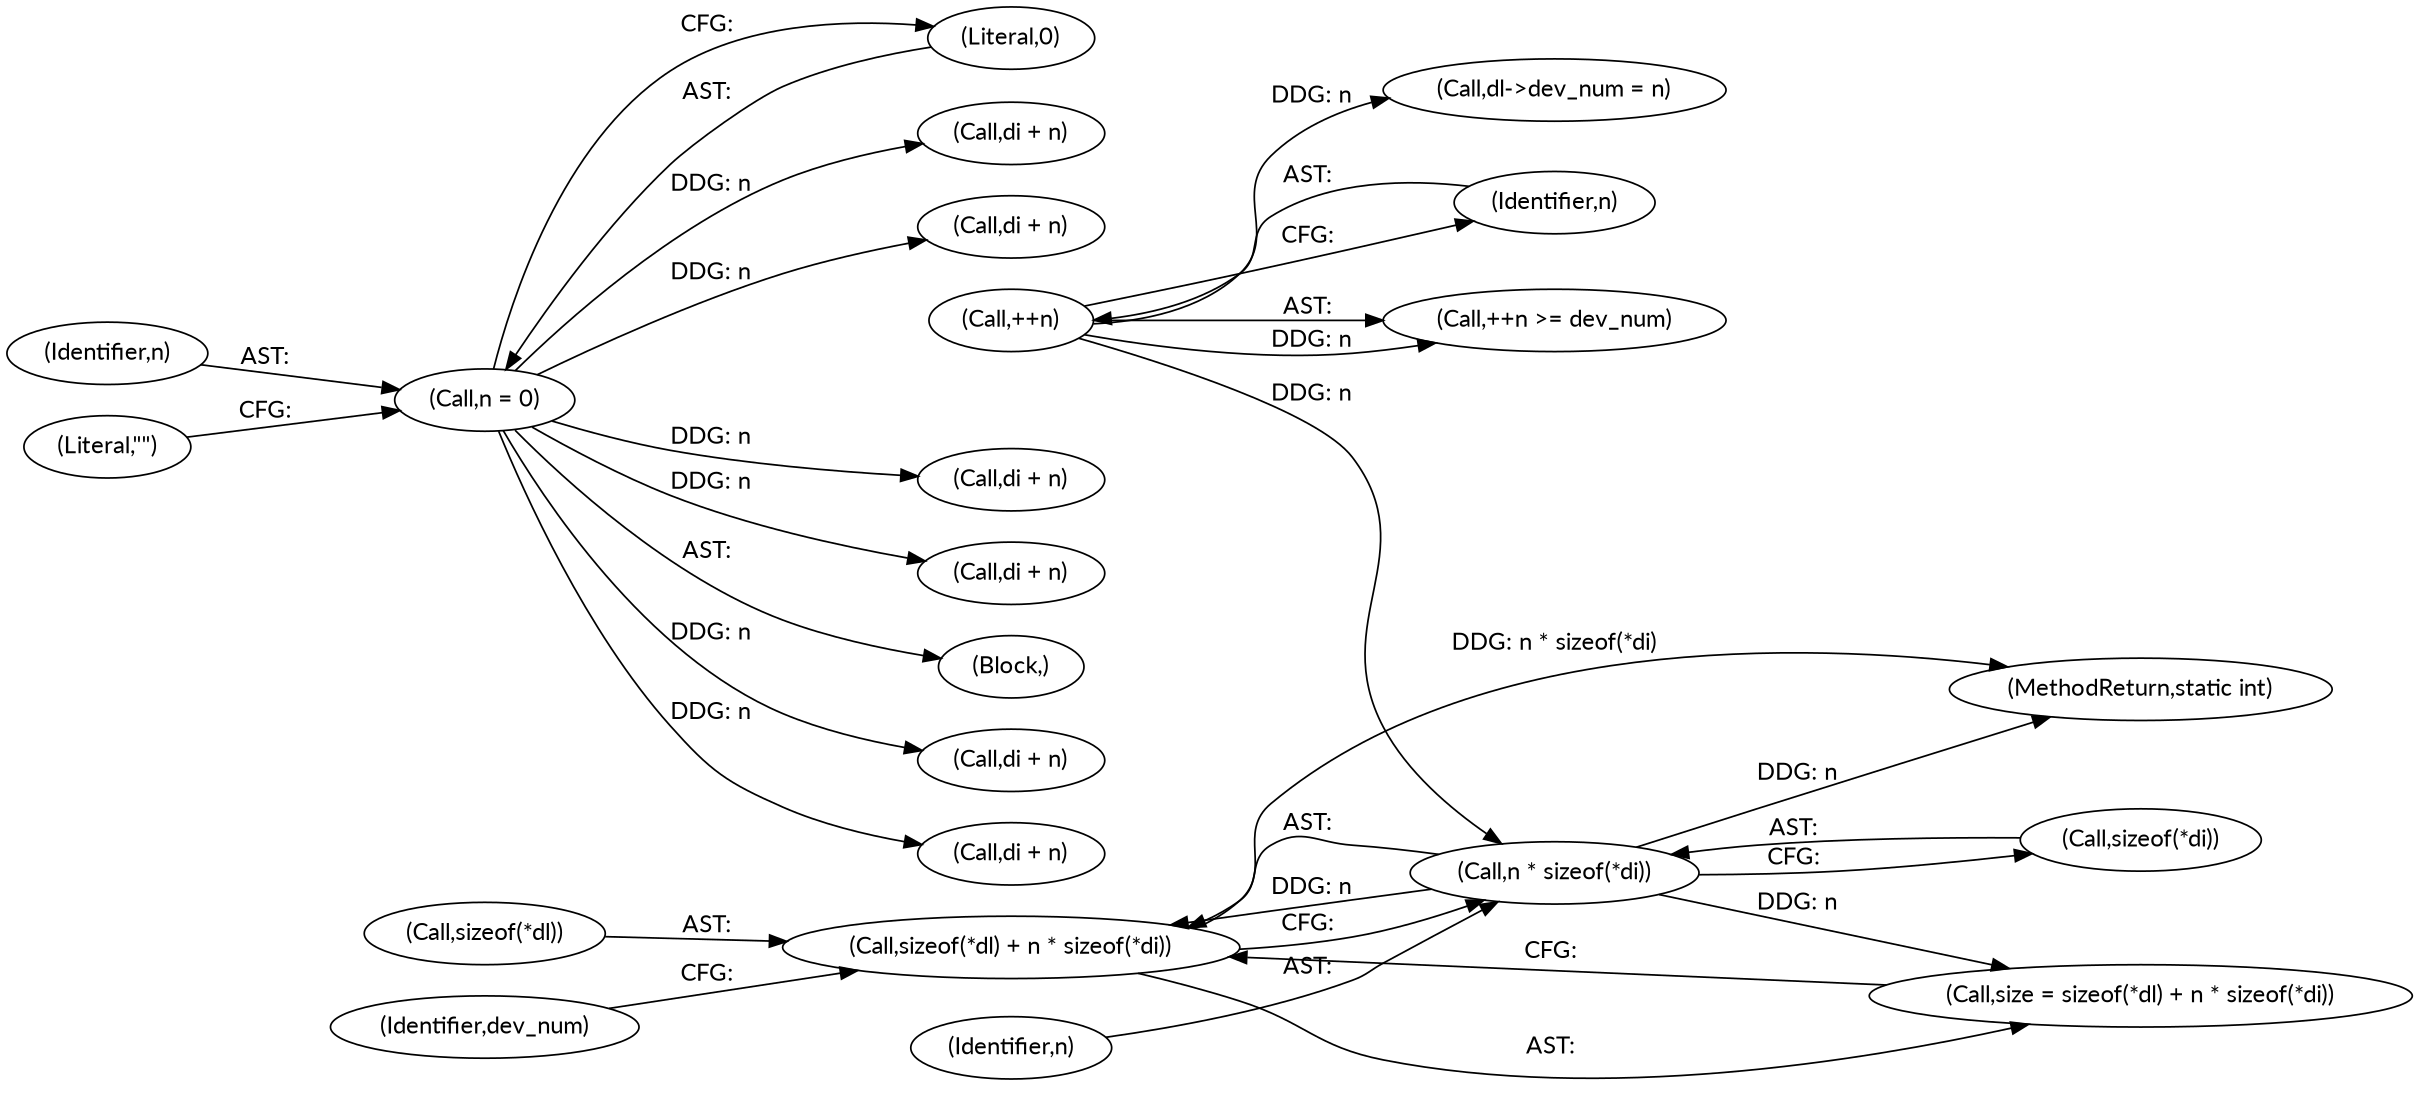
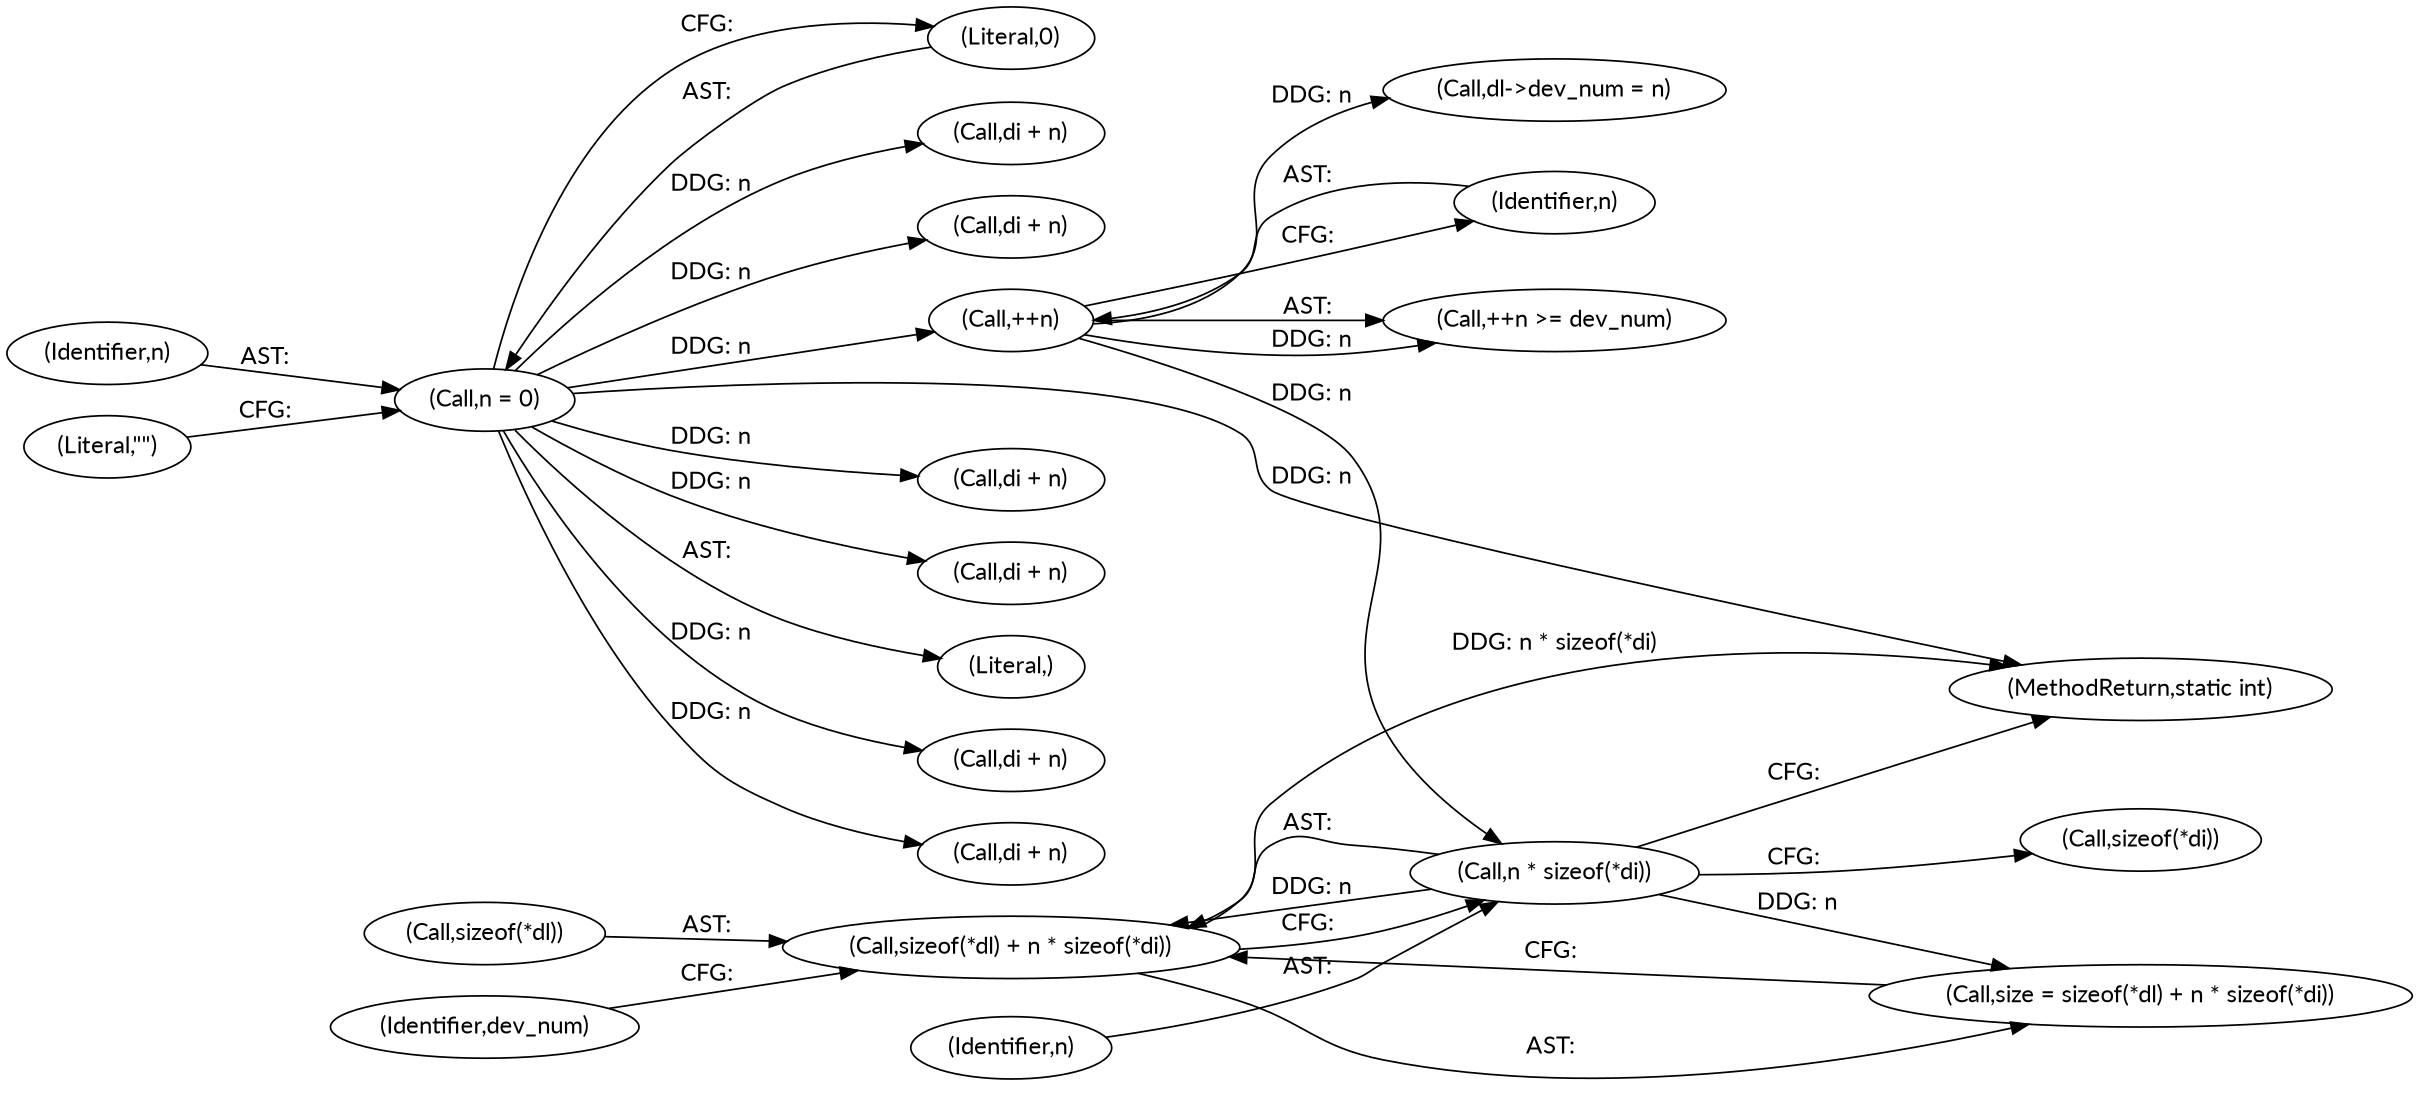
none -> (742, 361)
none -> (1277, 492)
(1011, 667) -> (1011, 667)
(1798, 773) -> (1798, 773)
(1854, 840) -> none
